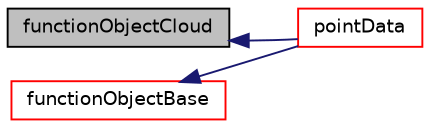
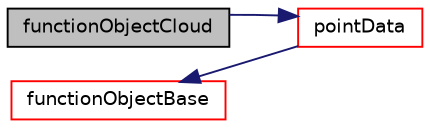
(273, 40) -> (254, 15)
